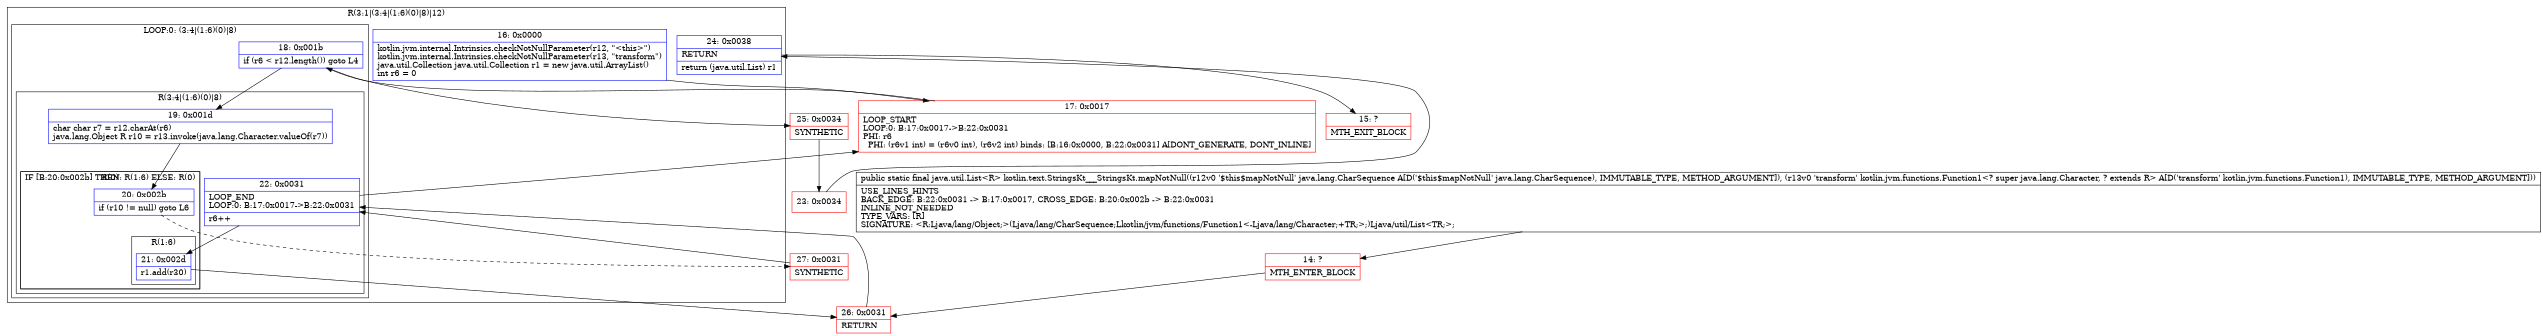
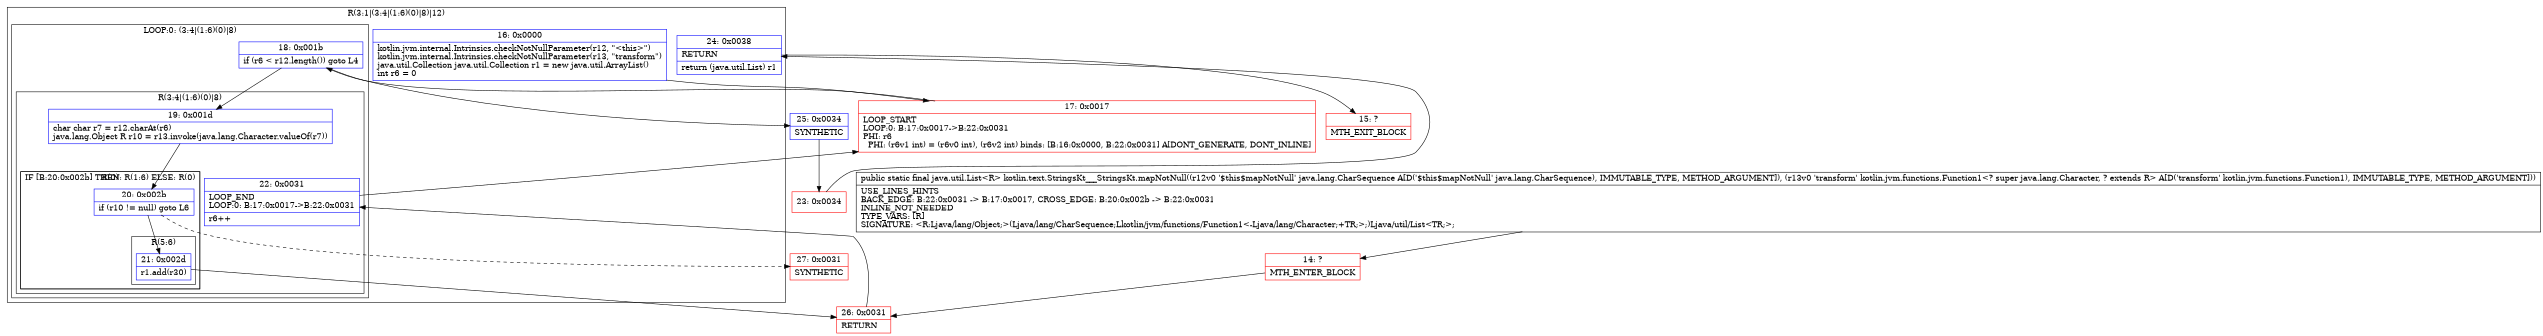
(819, 126) -> (819, 126)
(578, 238) -> none
(213, 240) -> (153, 232)
(164, 243) -> (164, 243)
